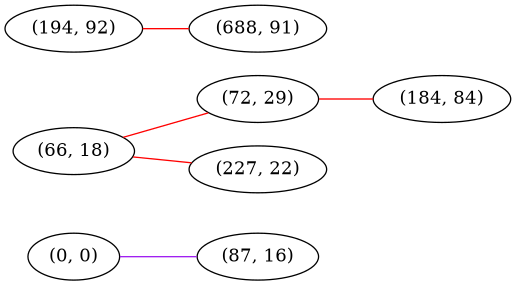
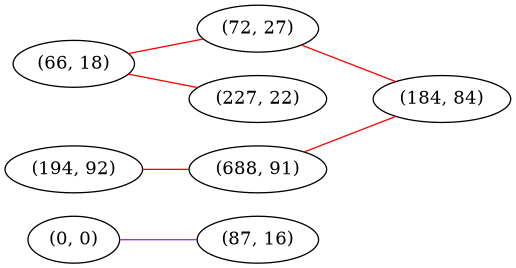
(258, 99) -> (258, 29)
none -> (350, 134)
